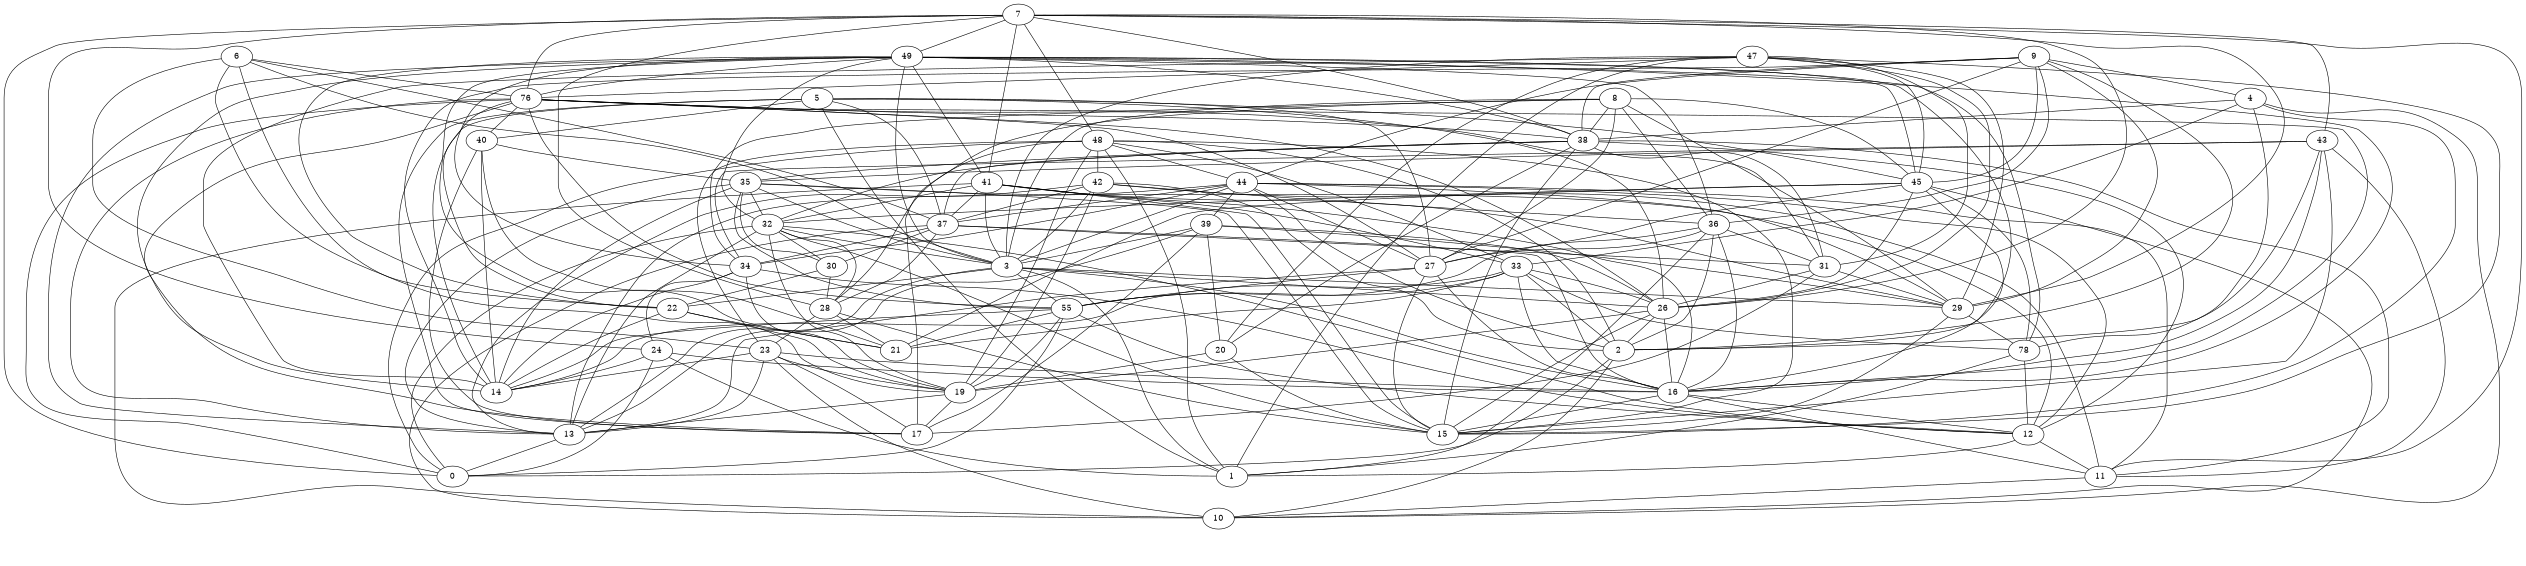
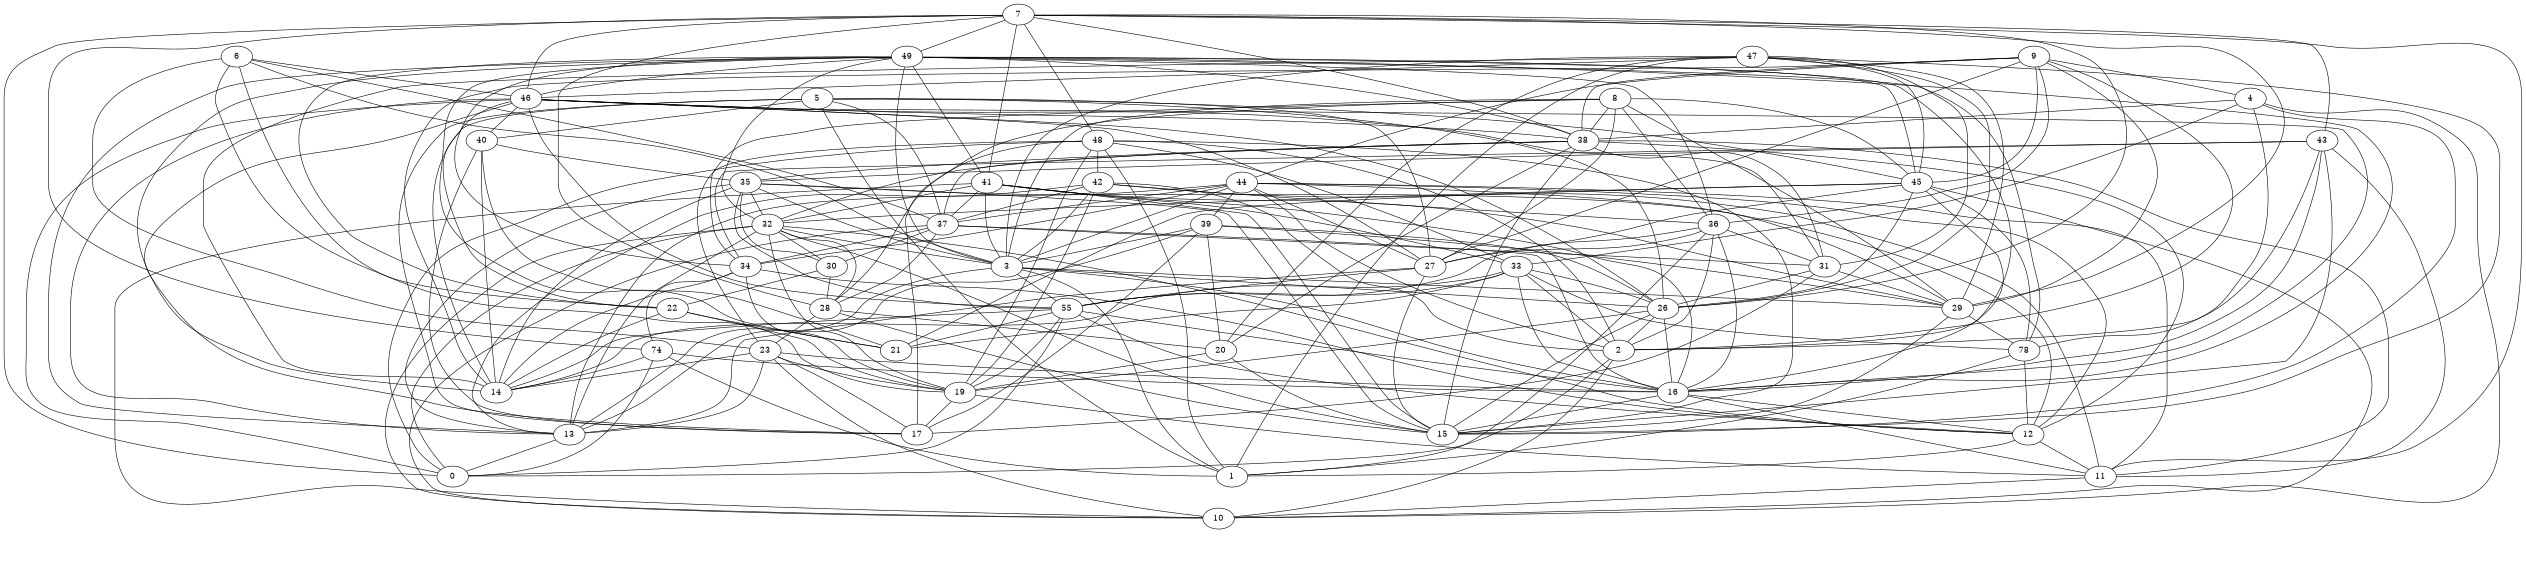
(526, 99) -> (526, 99)
(1196, 169) -> none
(832, 289) -> none
(861, 330) -> (1014, 329)
(657, 351) -> (657, 351)
(1534, 359) -> (1398, 358)
(765, 414) -> (1529, 453)
none -> (386, 433)
